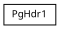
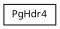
(30, 15) -> (30, 15)
